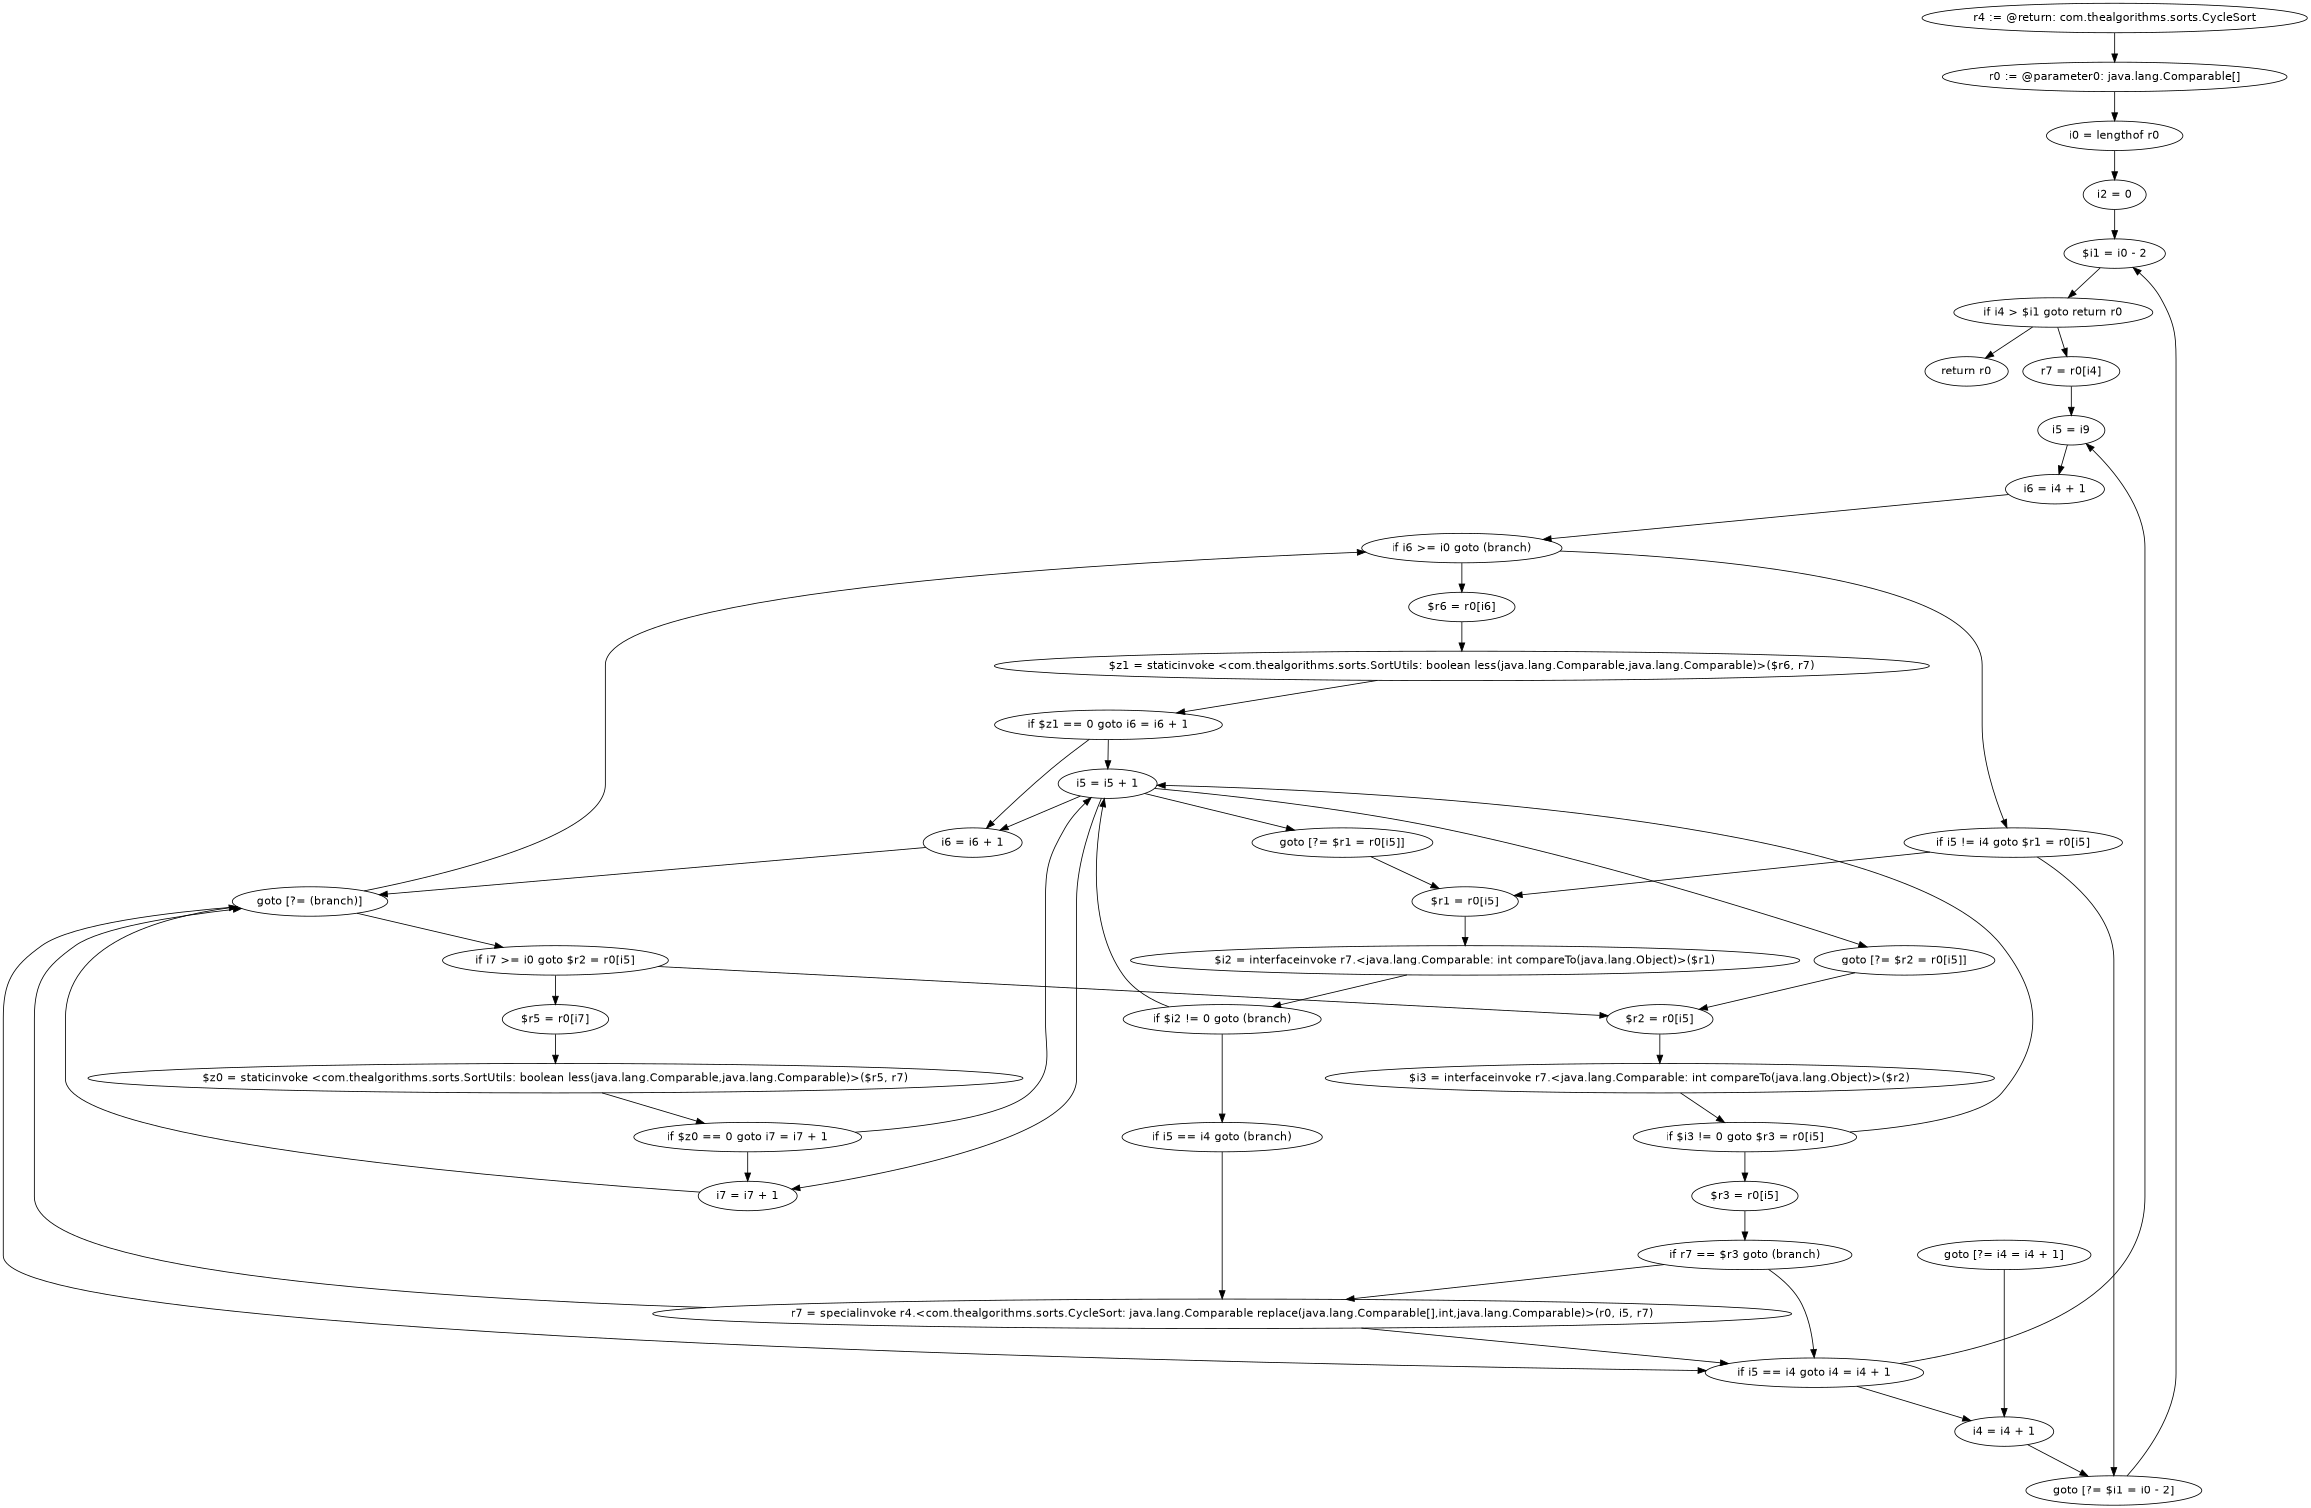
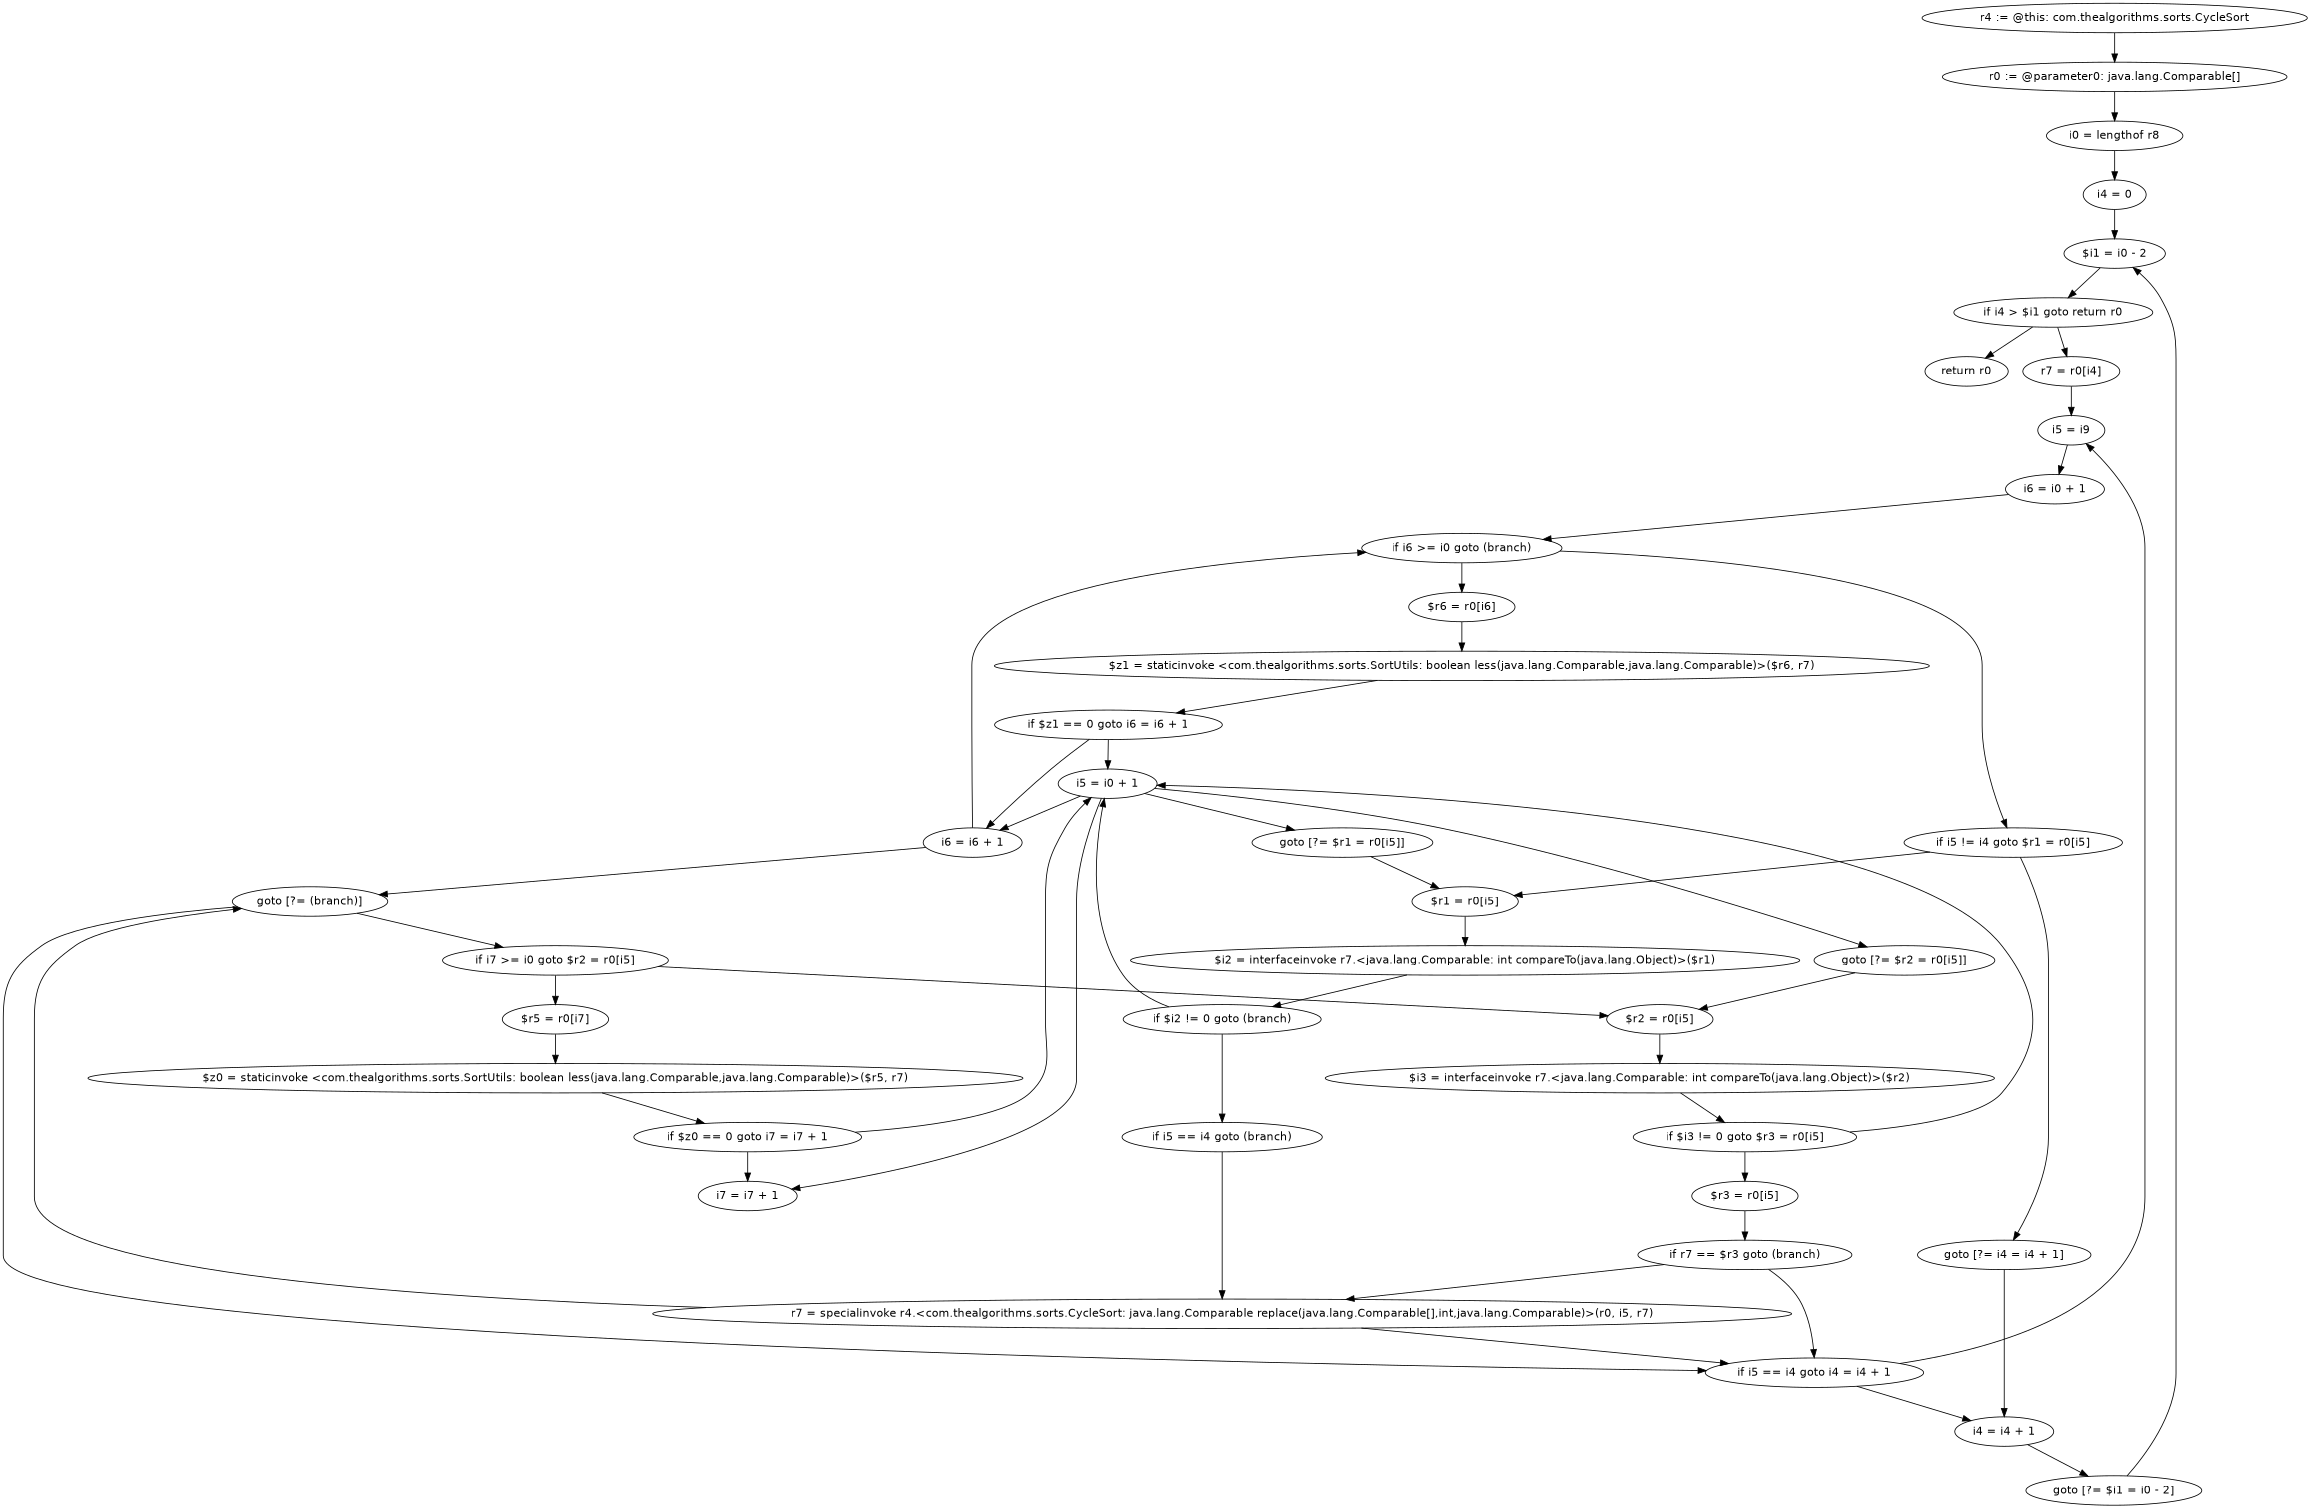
(2115, 18) -> (2115, 18)
(2115, 136) -> (2115, 136)
(2115, 195) -> (2115, 195)
(2055, 489) -> (2055, 489)
(777, 600) -> (1070, 593)
(1108, 784) -> (1108, 784)
(238, 1142) -> none
(2114, 1147) -> (2048, 1046)
